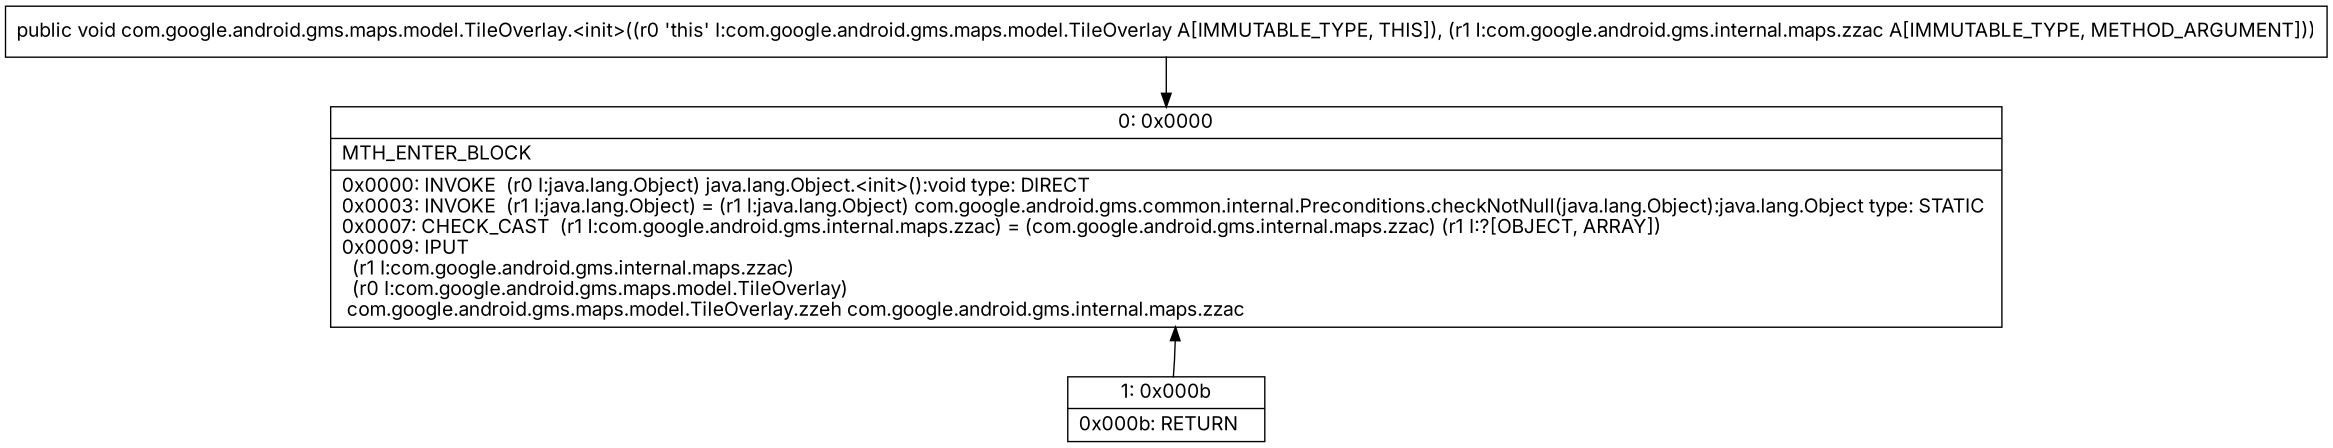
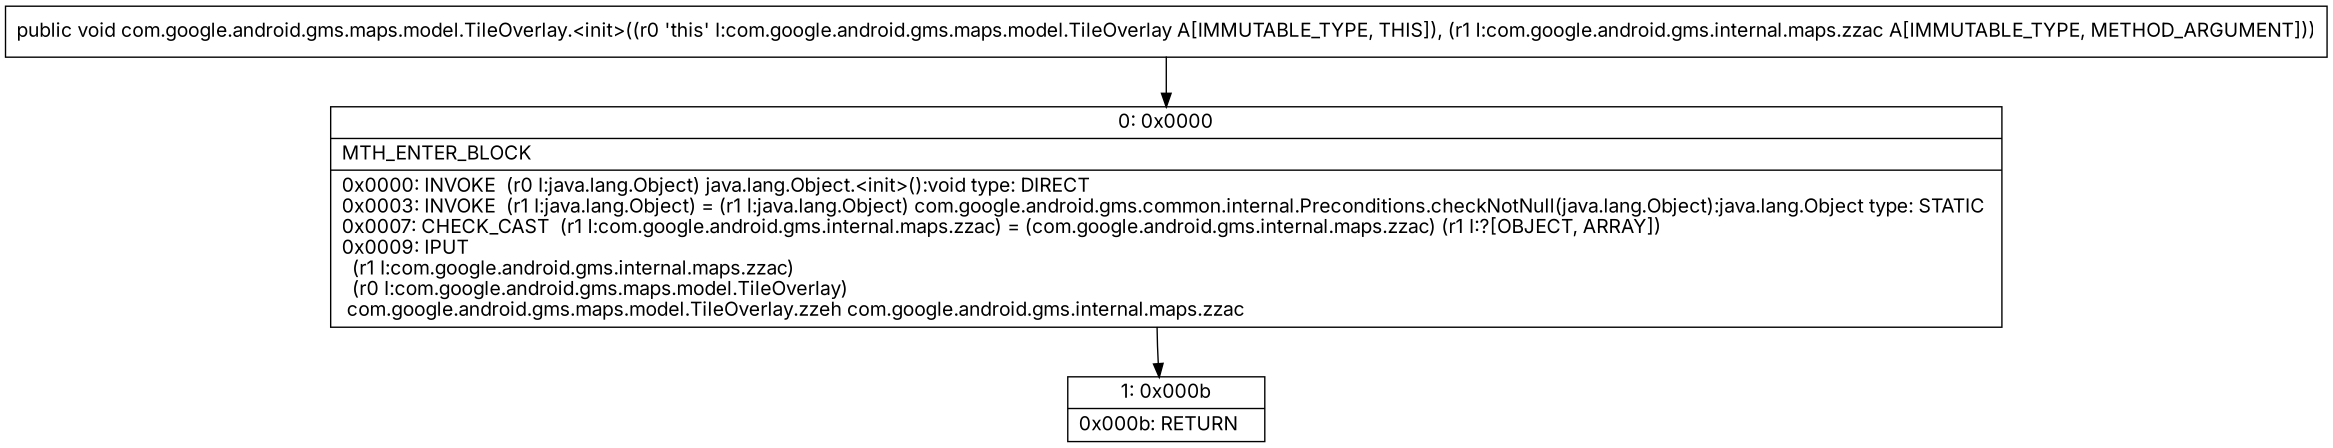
(1175, 359) -> (1157, 345)
